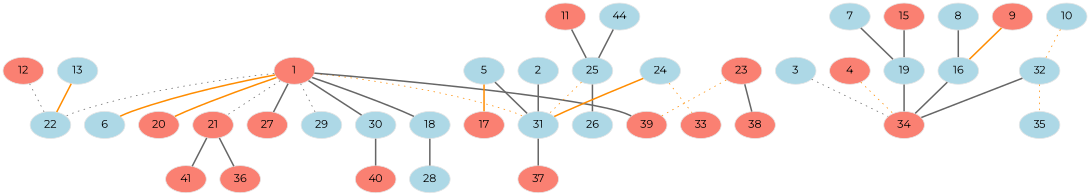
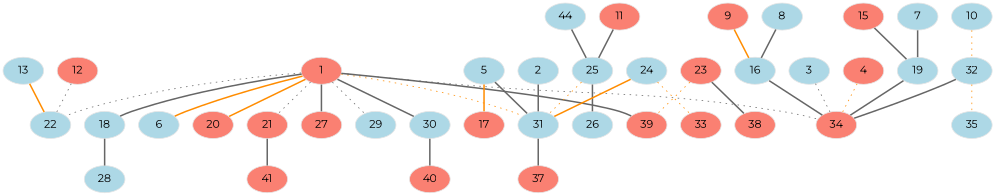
none -> (580, 92)
(240, 179) -> none
